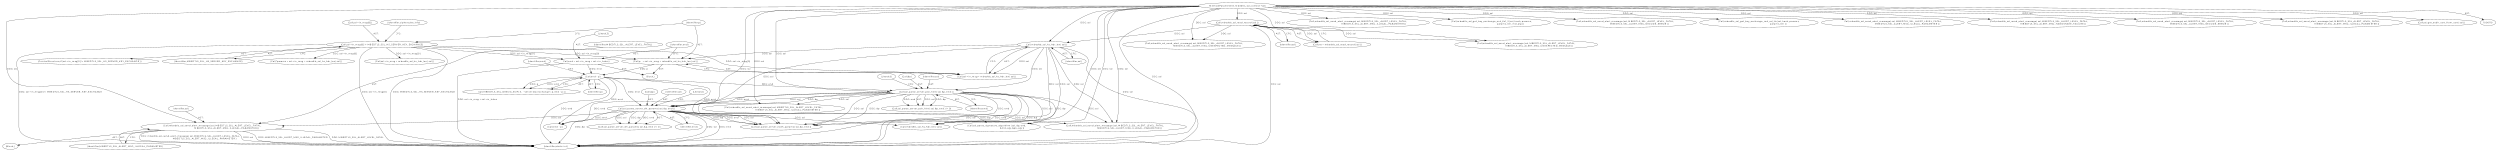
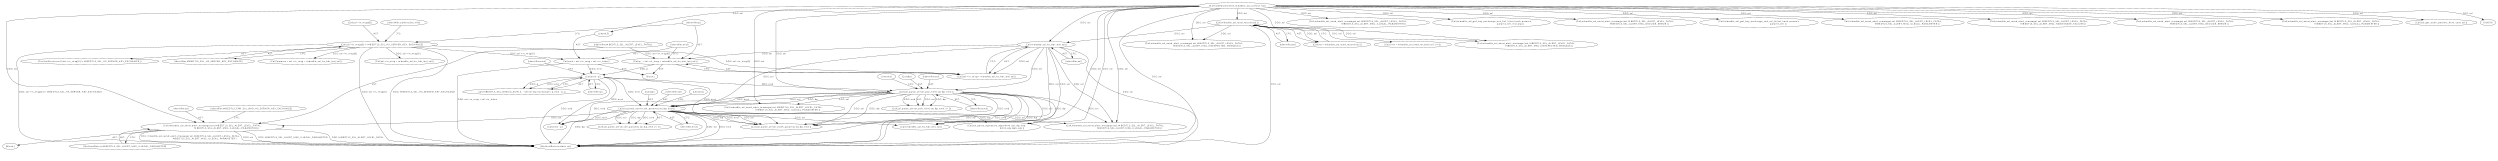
(870, 9) -> (905, 8)
(2468, 13) -> (2468, 13)
(2441, 23) -> (2441, 23)
none -> (1413, 45)
(529, 52) -> (641, 53)
none -> (251, 109)
(125, 146) -> (125, 146)
(556, 146) -> (556, 146)
